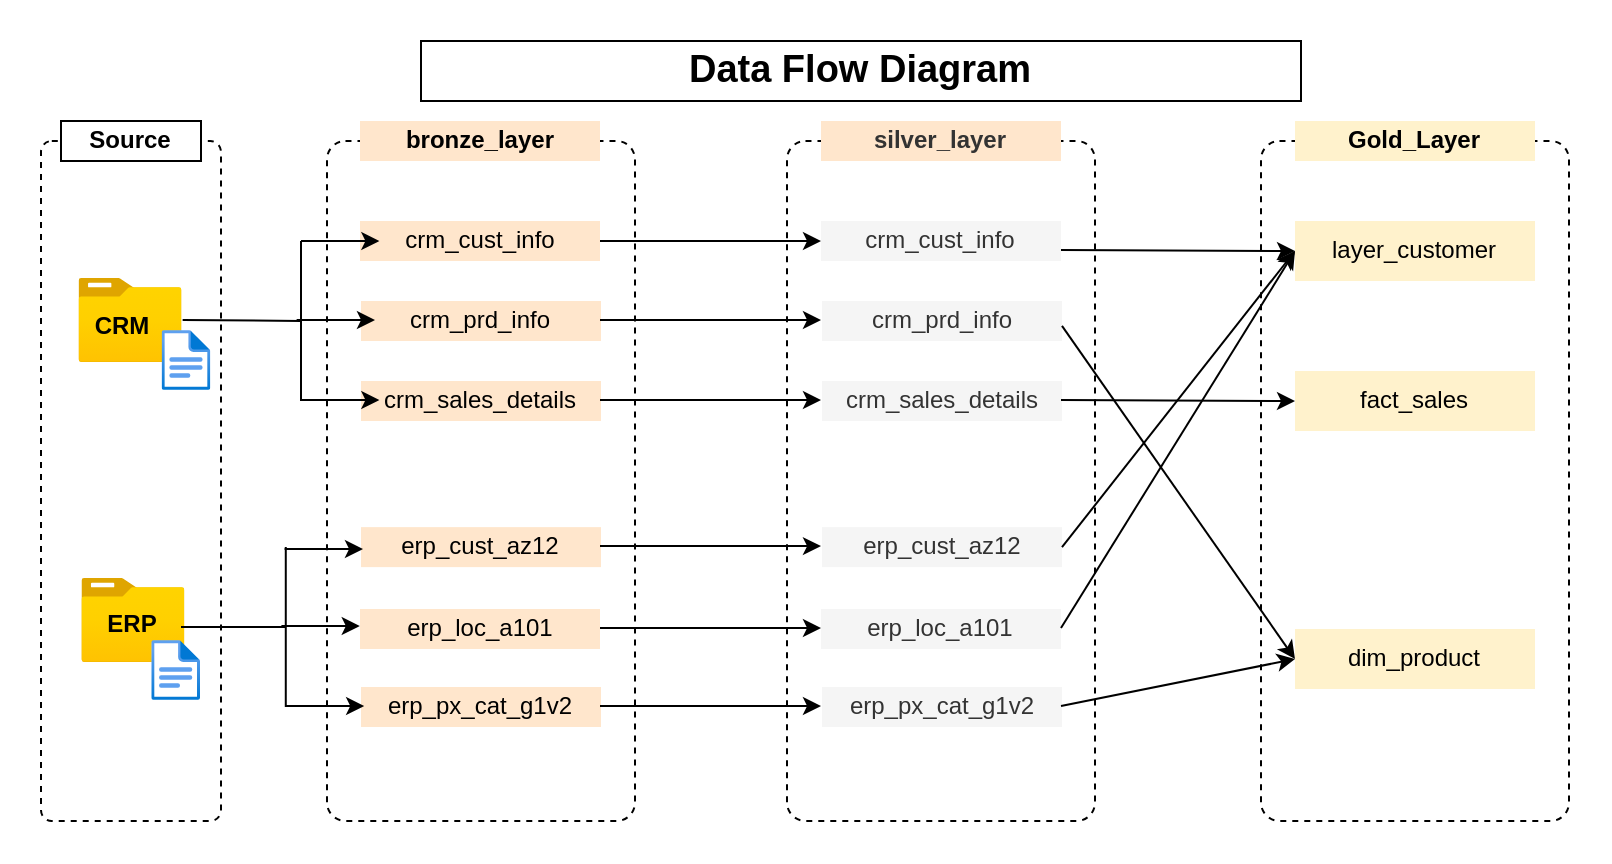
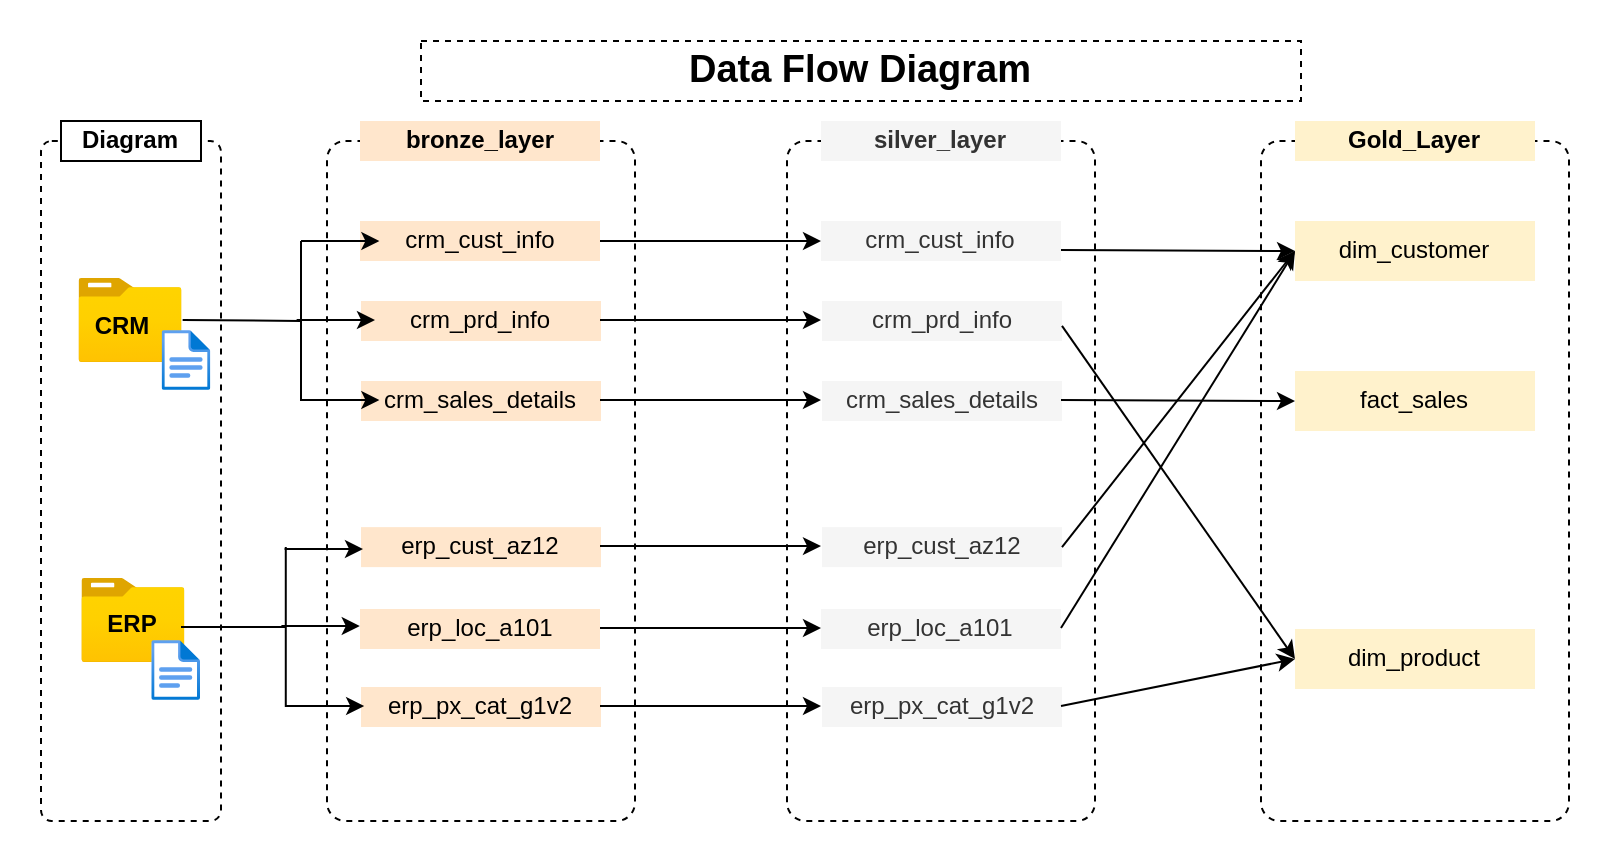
(861, 71) -> (861, 71)
(131, 141) -> (131, 141)
(941, 141) -> (941, 141)
(1415, 251) -> (1415, 251)
